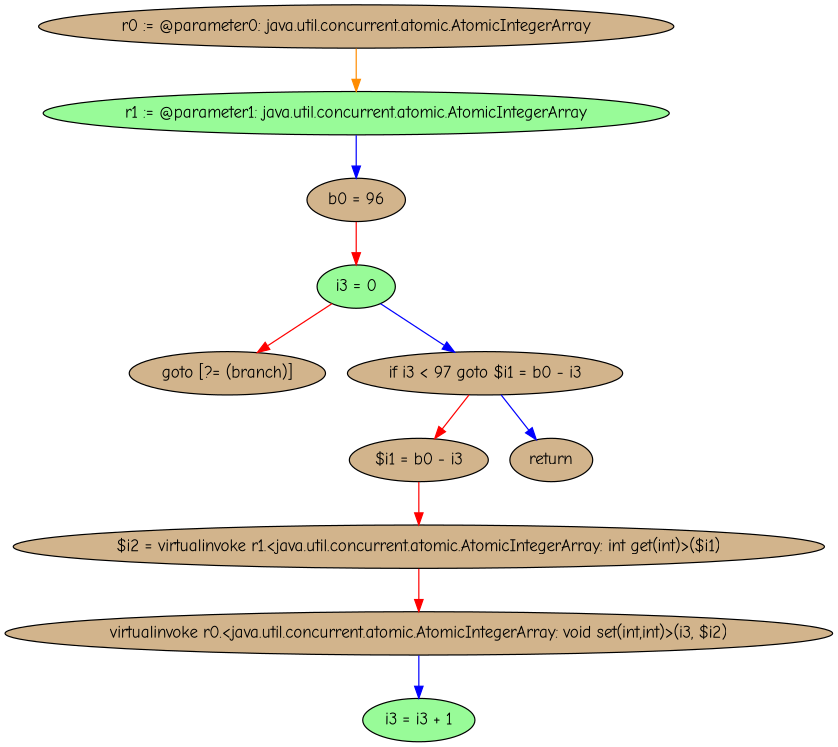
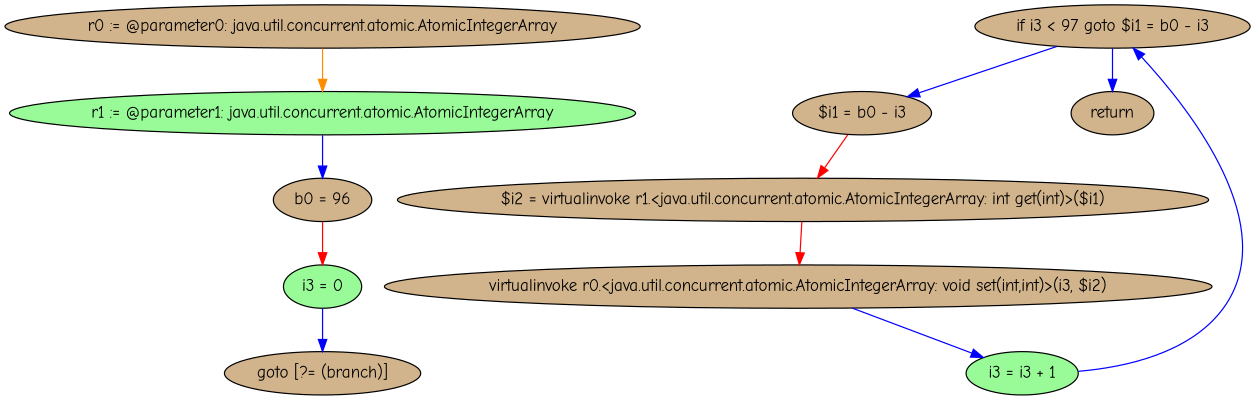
(412, 324) -> (1242, 251)
(300, 325) -> (323, 324)
(456, 412) -> (988, 70)
